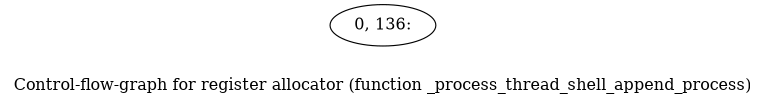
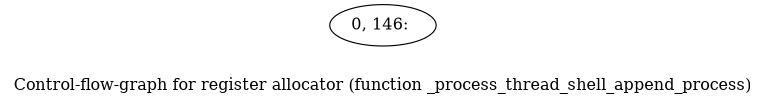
(383, 25) -> (383, 25)
